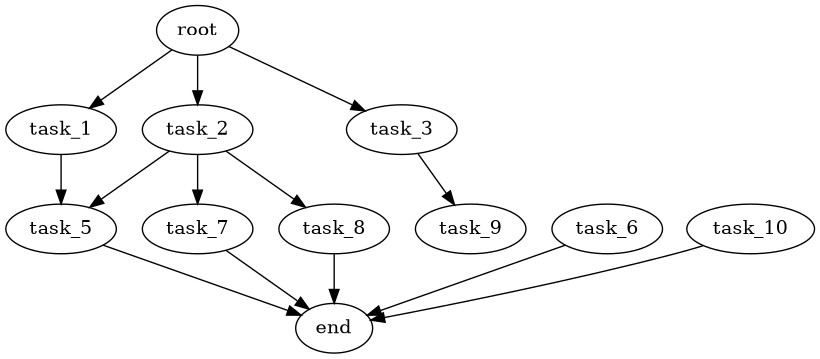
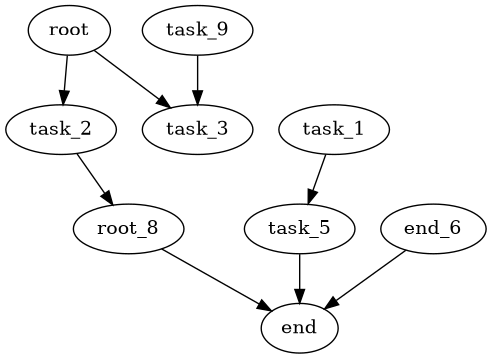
(136, 75) -> none
(432, 174) -> (198, 73)
(135, 175) -> none
(198, 229) -> none
(334, 229) -> (129, 229)
(607, 229) -> (433, 229)
(751, 229) -> none
